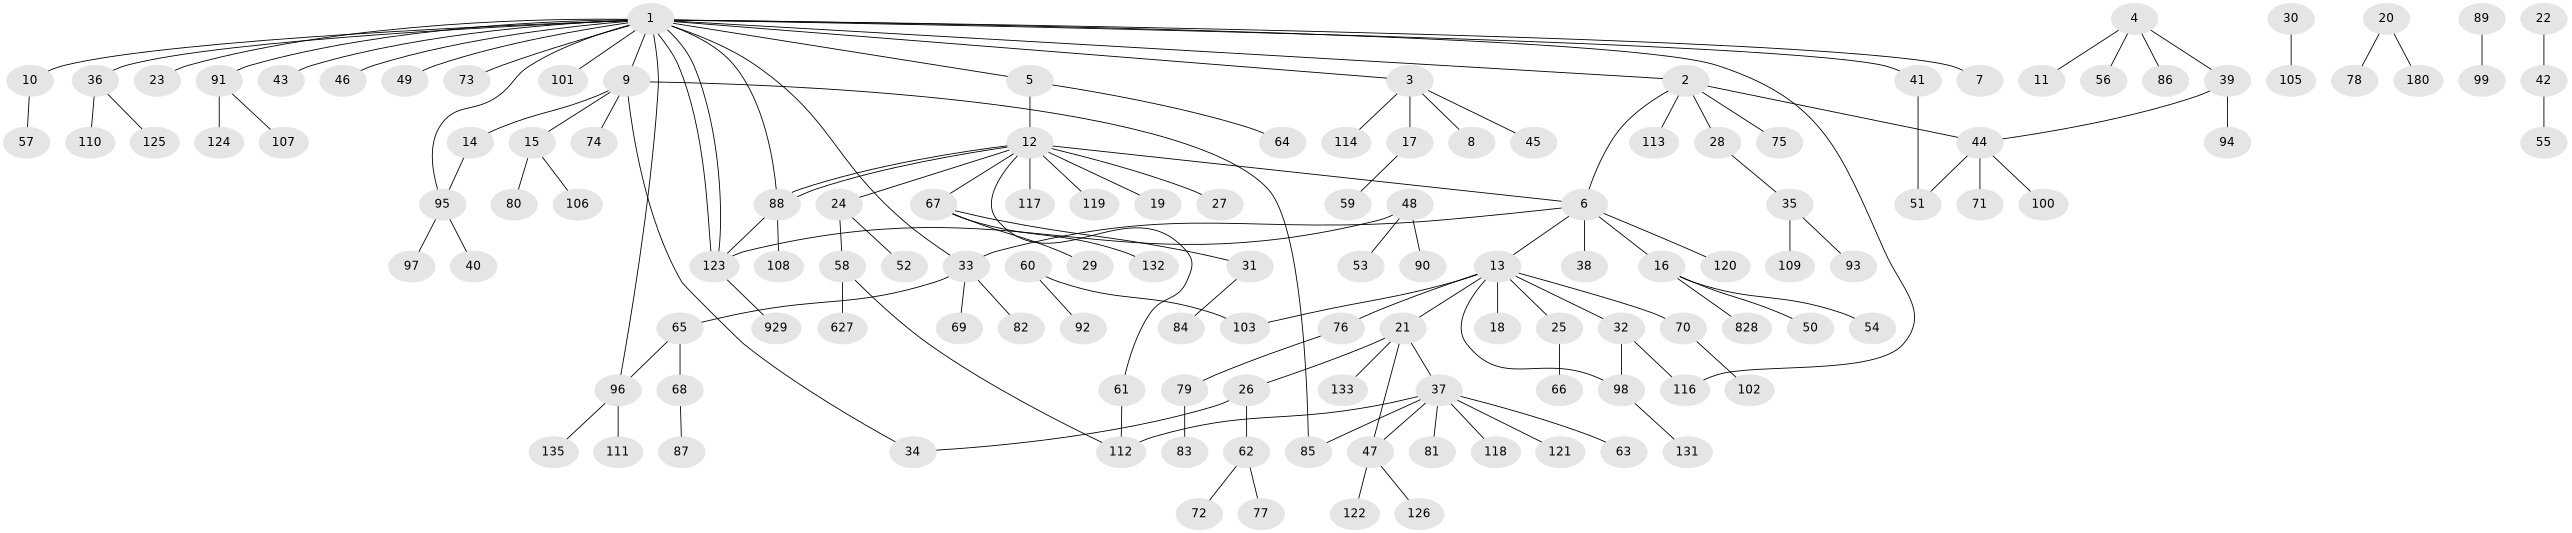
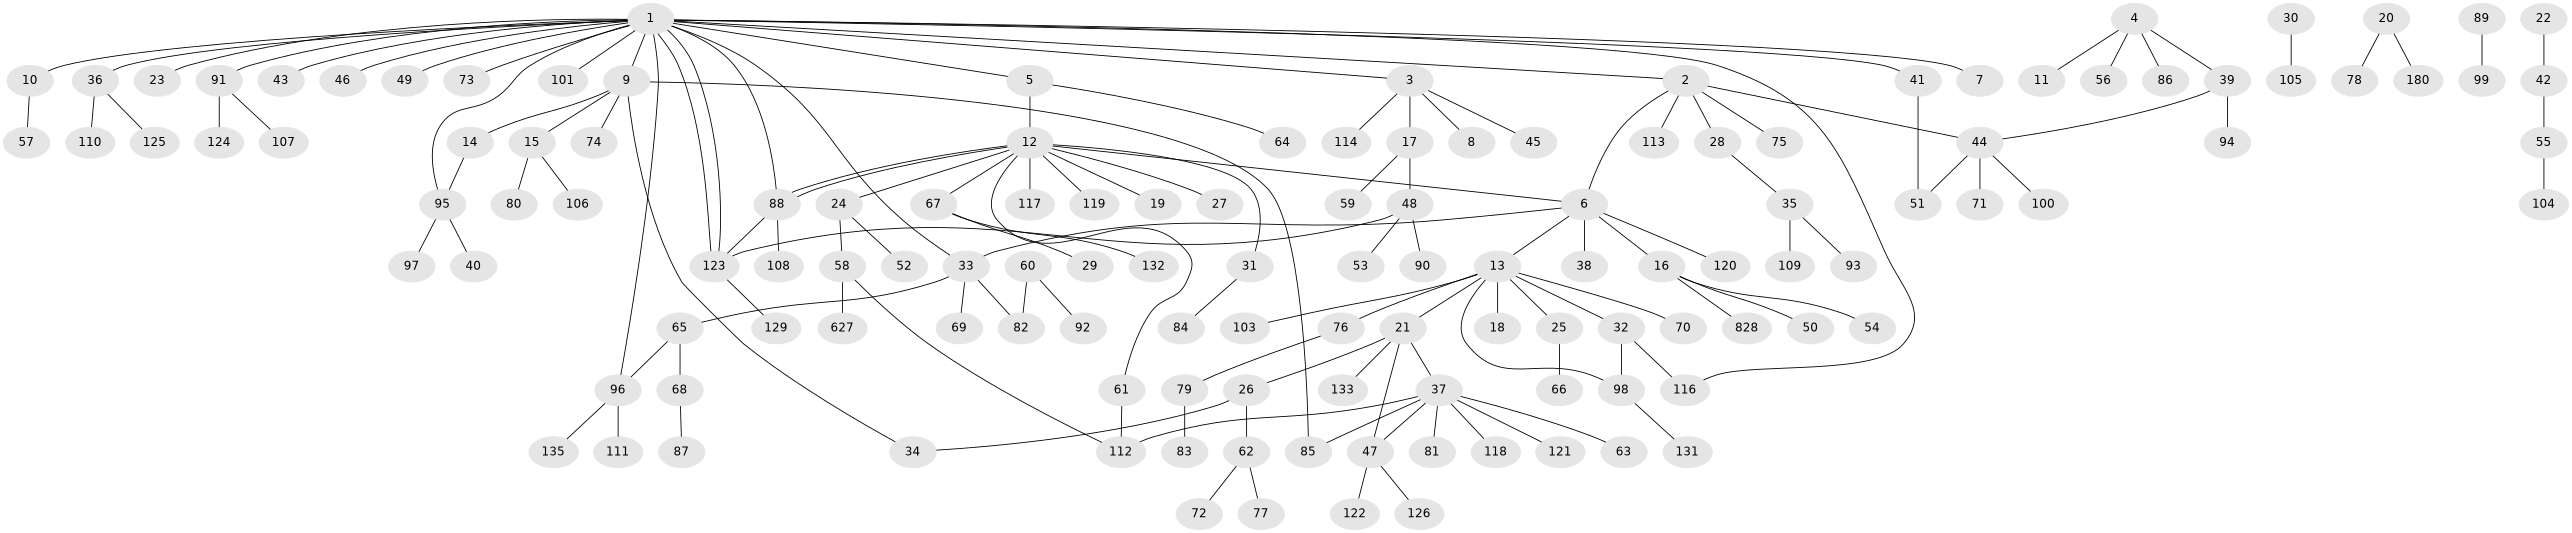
none -> (1410, 174)
none -> (2544, 205)
(1051, 230) -> (1213, 169)
(1136, 298) -> (1025, 298)
(776, 328) -> (776, 328)
(1750, 390) -> none
